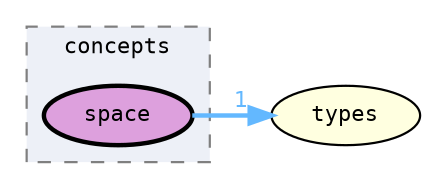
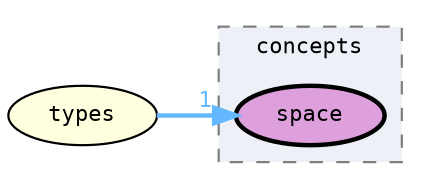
(224, 115) -> (185, 115)
